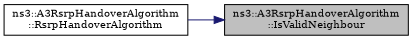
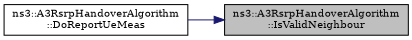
(96, 20) -> (96, 20)
